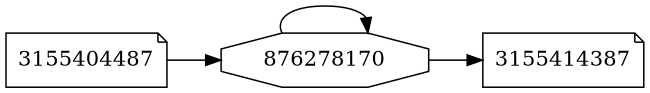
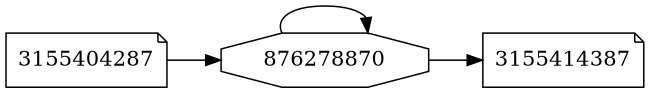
(86, 60) -> (86, 60)
(325, 60) -> (325, 60)
